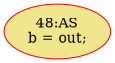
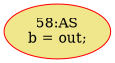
(57, 31) -> (57, 31)
